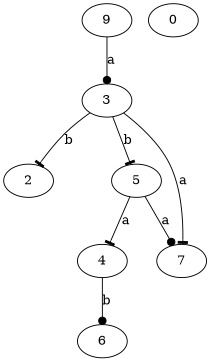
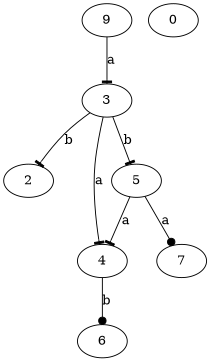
(107, 58) -> (107, 58)
(171, 168) -> (94, 178)
